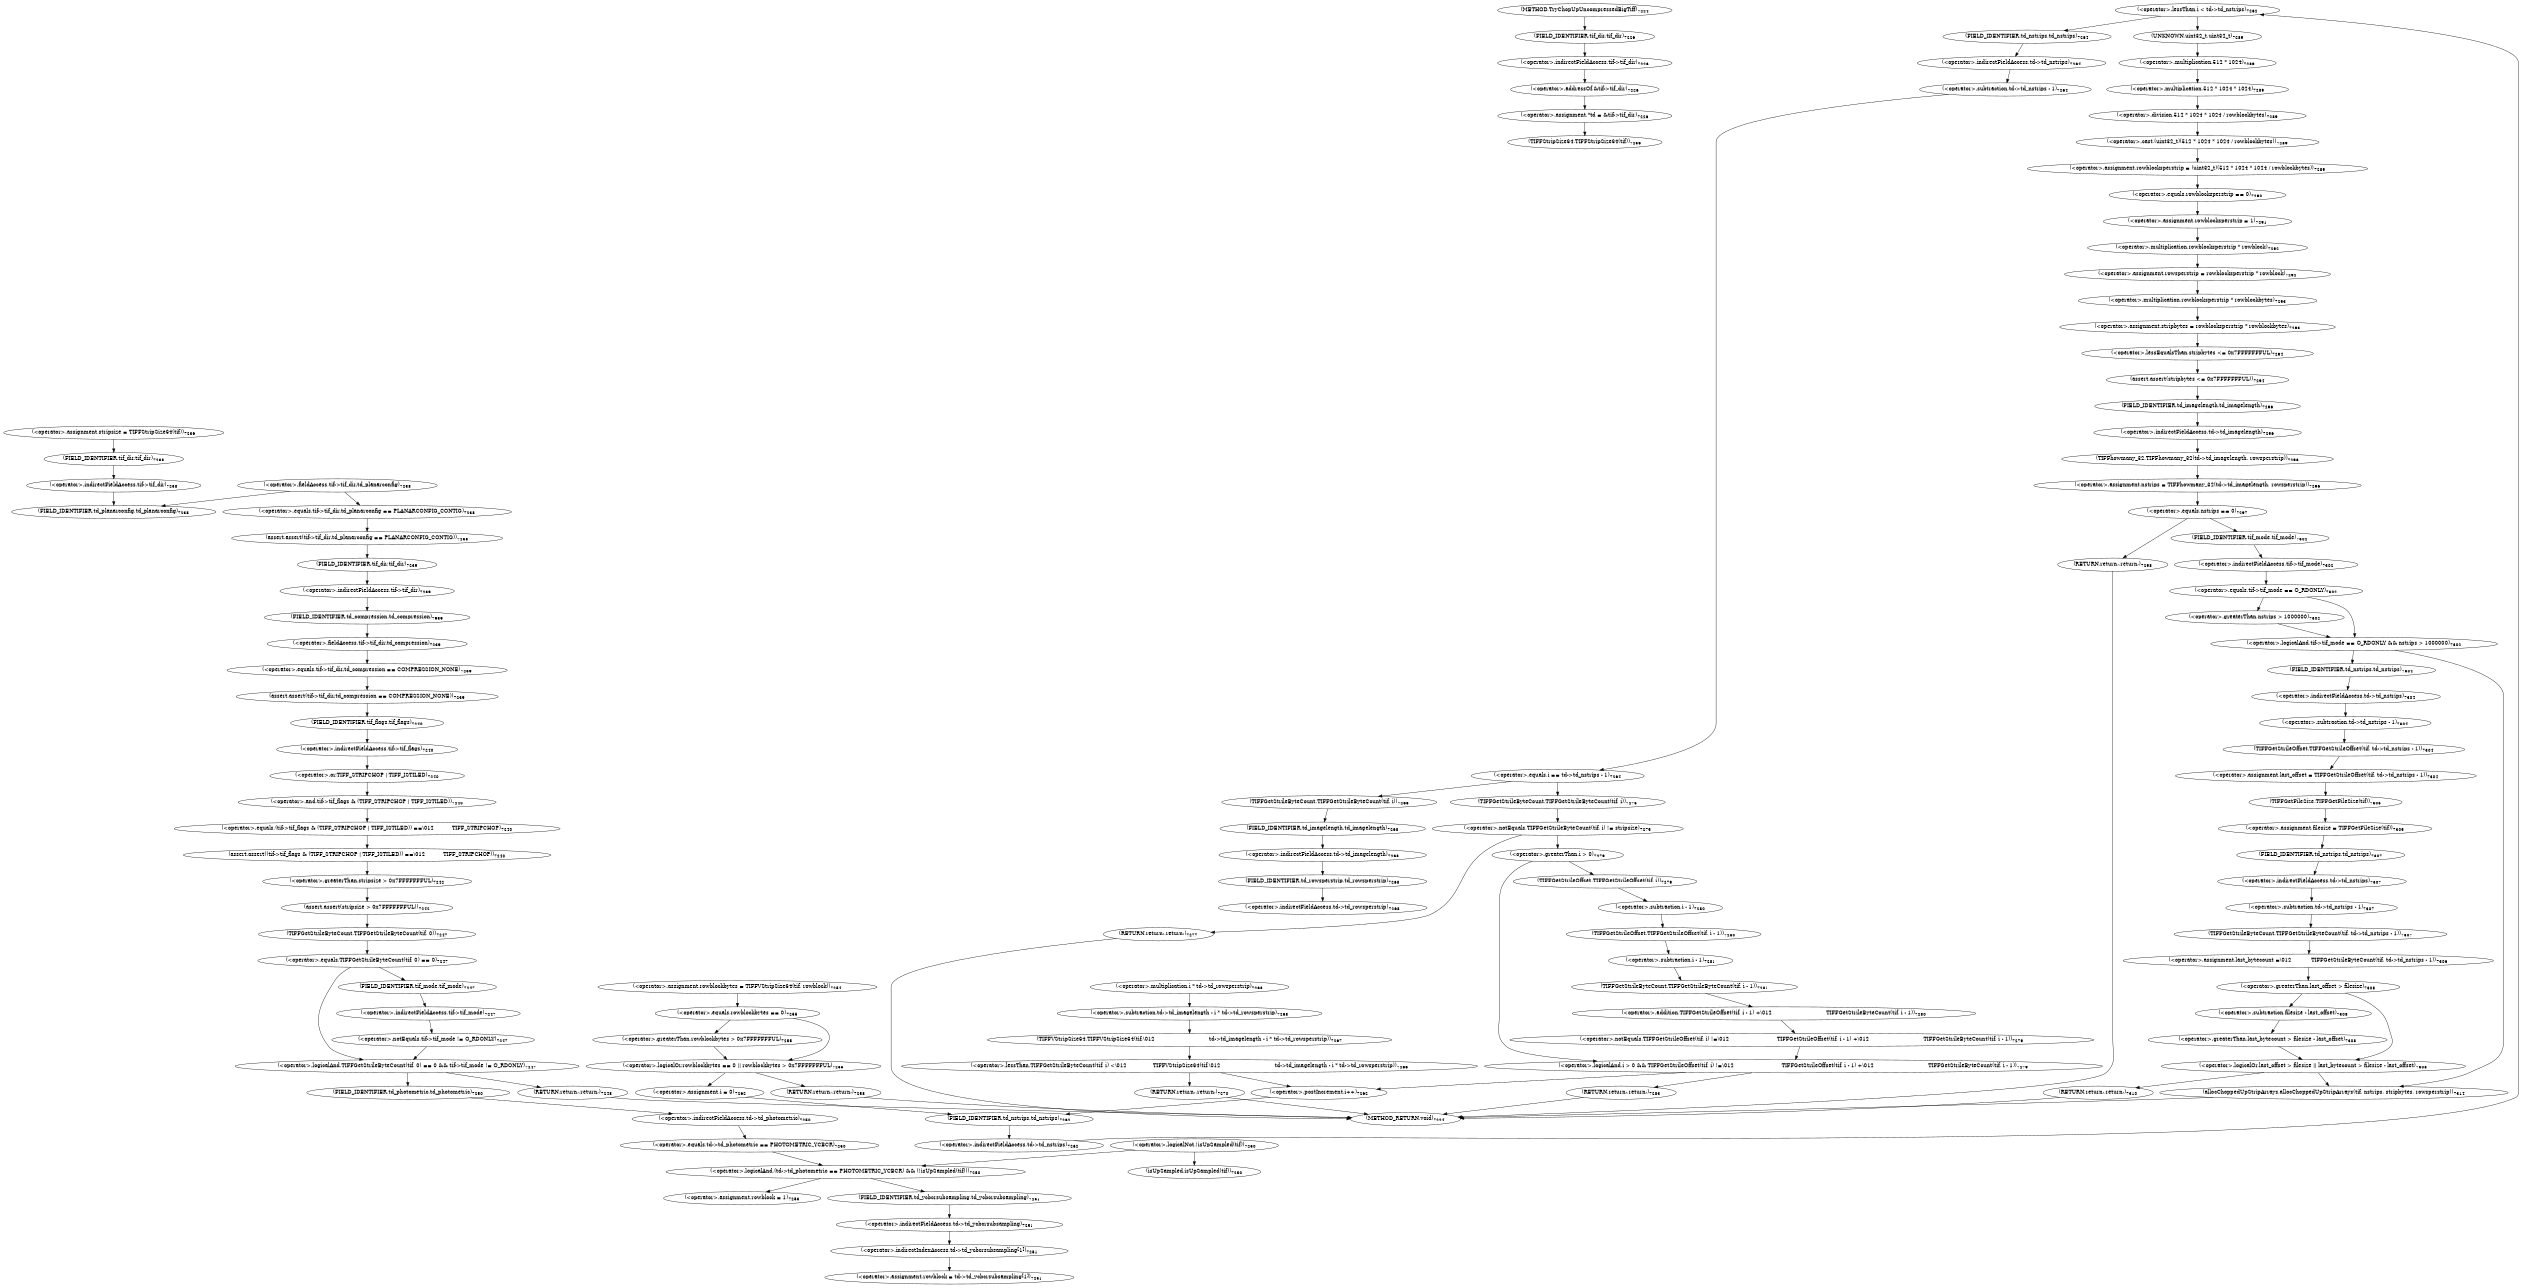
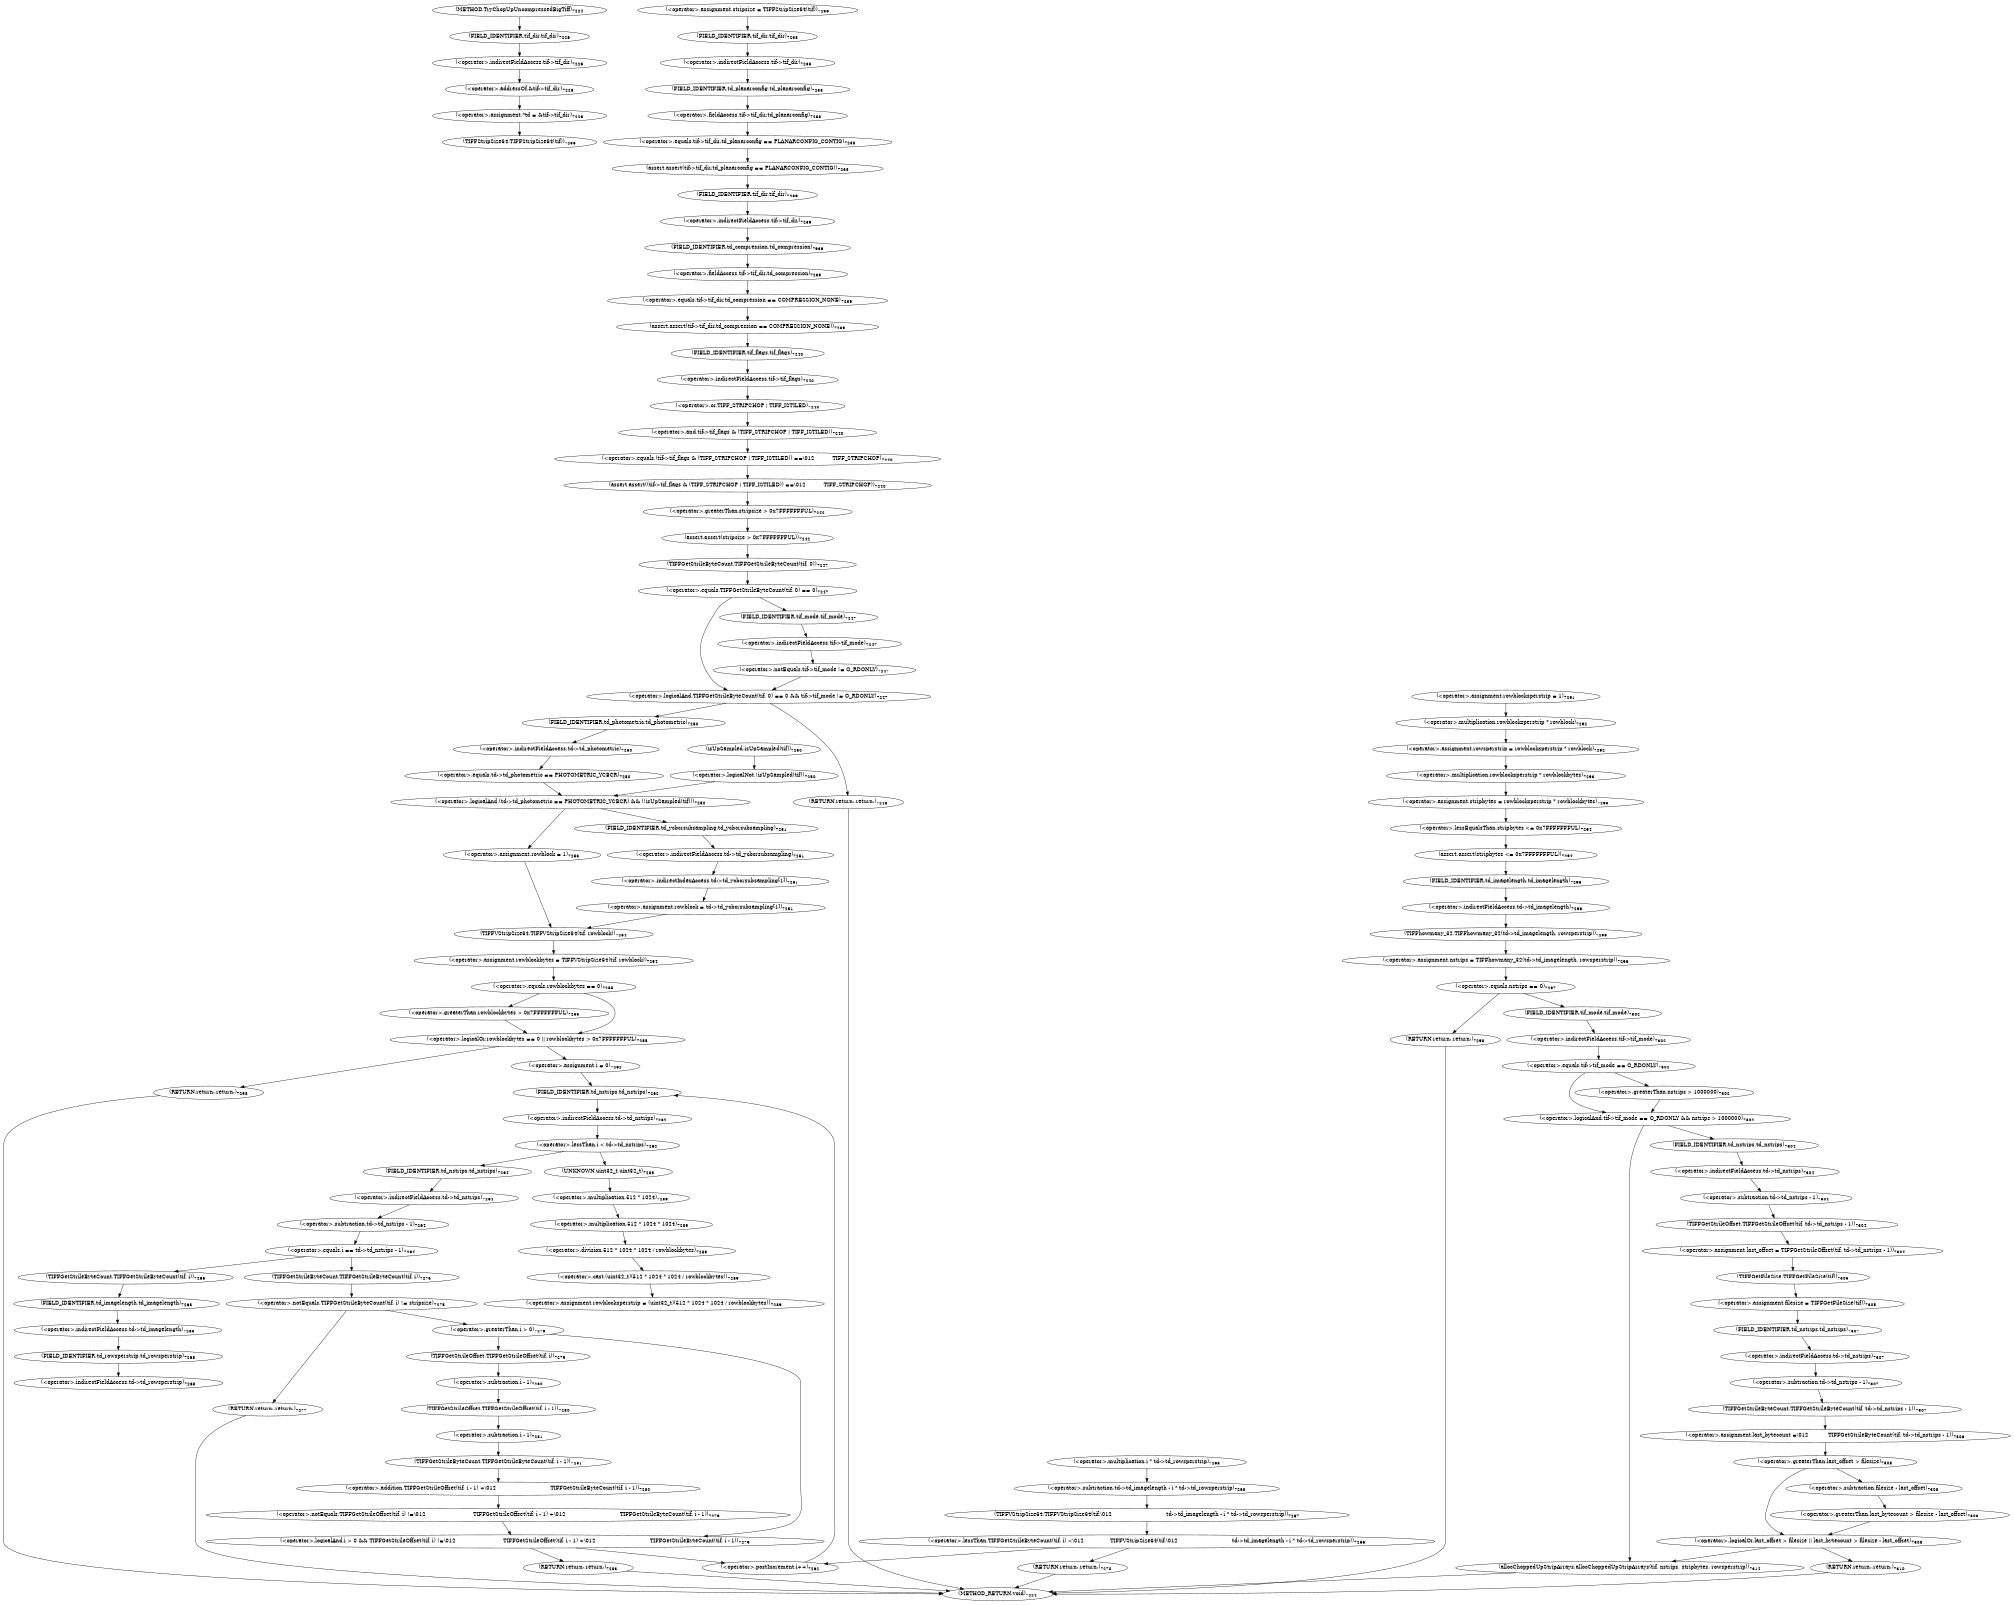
(2198, 195) -> none
(228, 498) -> (748, 101)
none -> (554, 934)
(1194, 1157) -> (754, 761)
